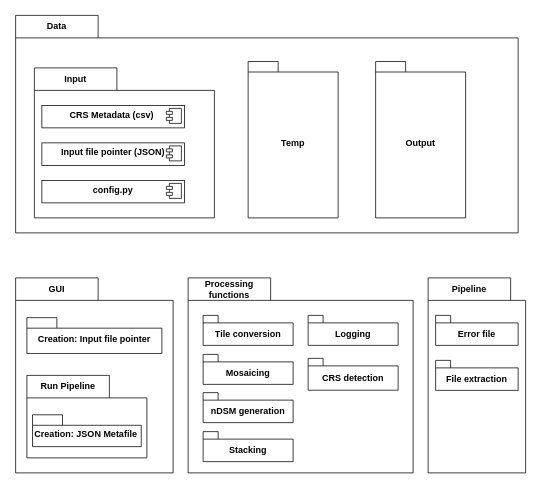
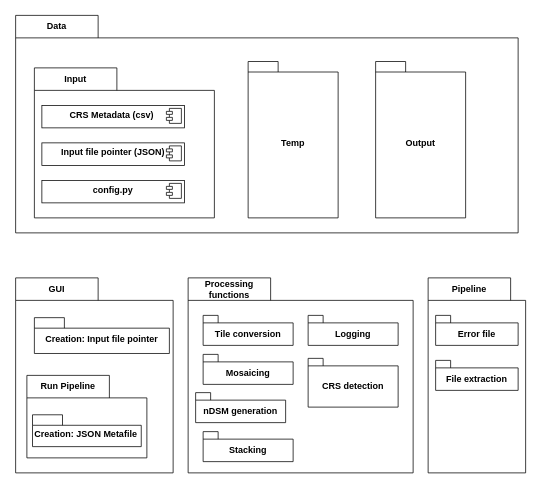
(94, 336) -> (102, 336)
(353, 374) -> (353, 383)
(248, 408) -> (240, 408)
